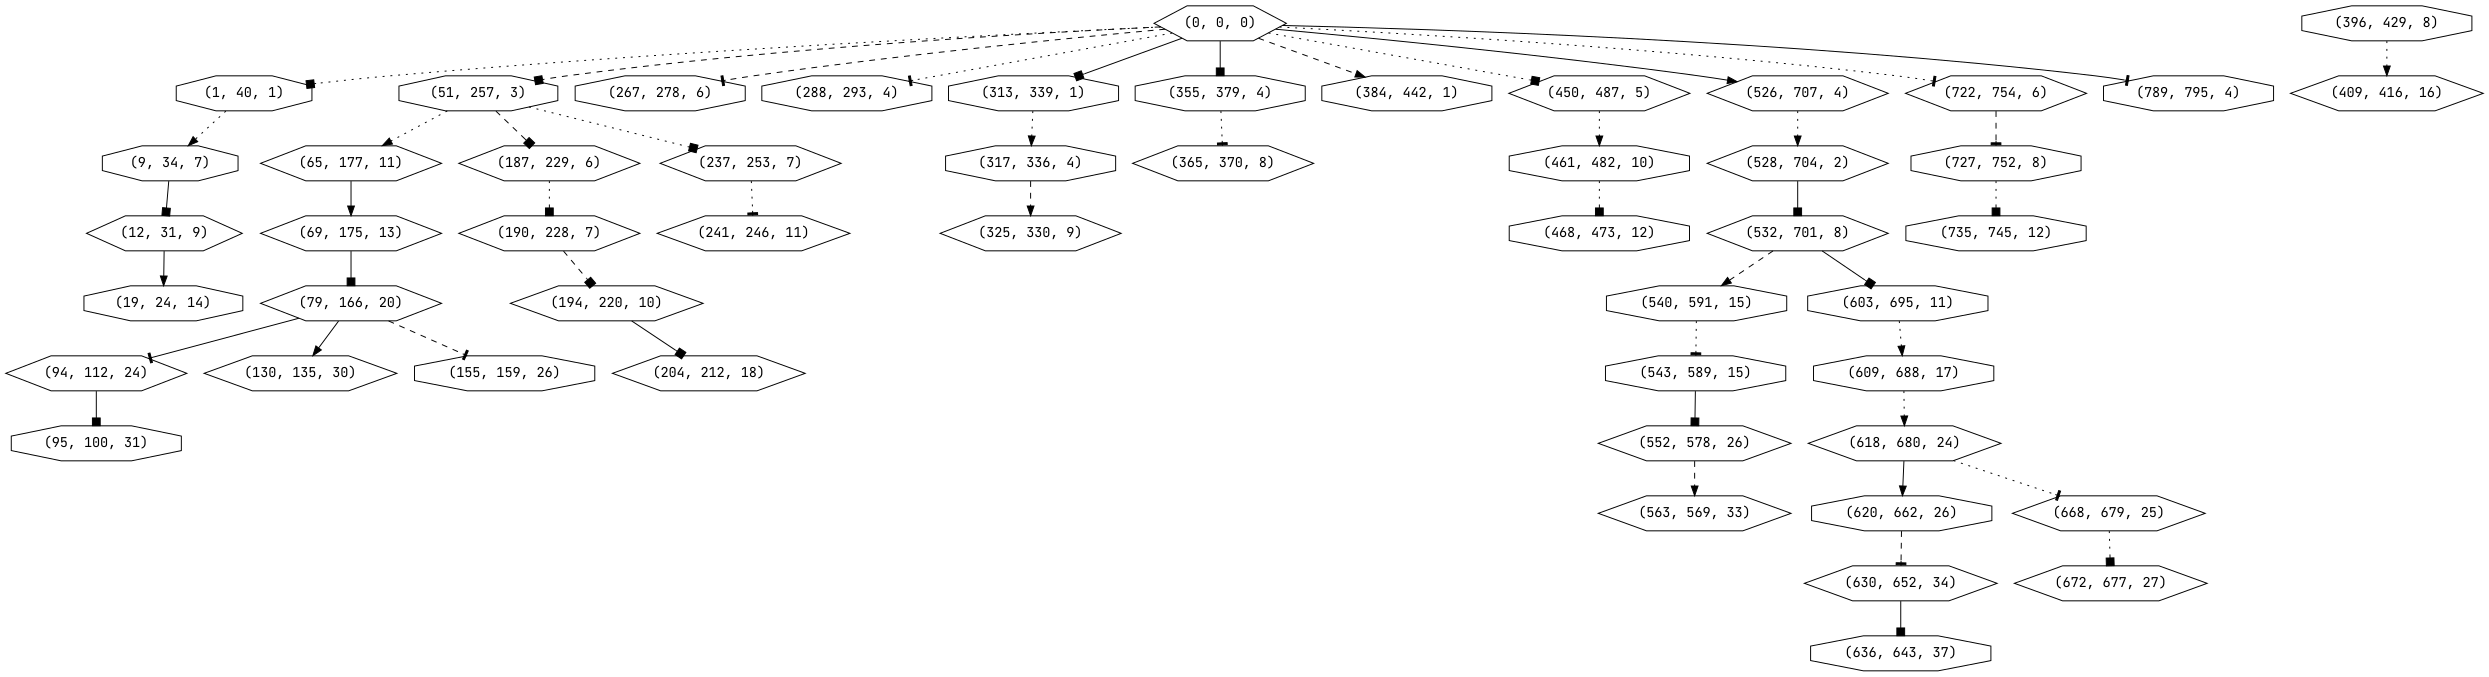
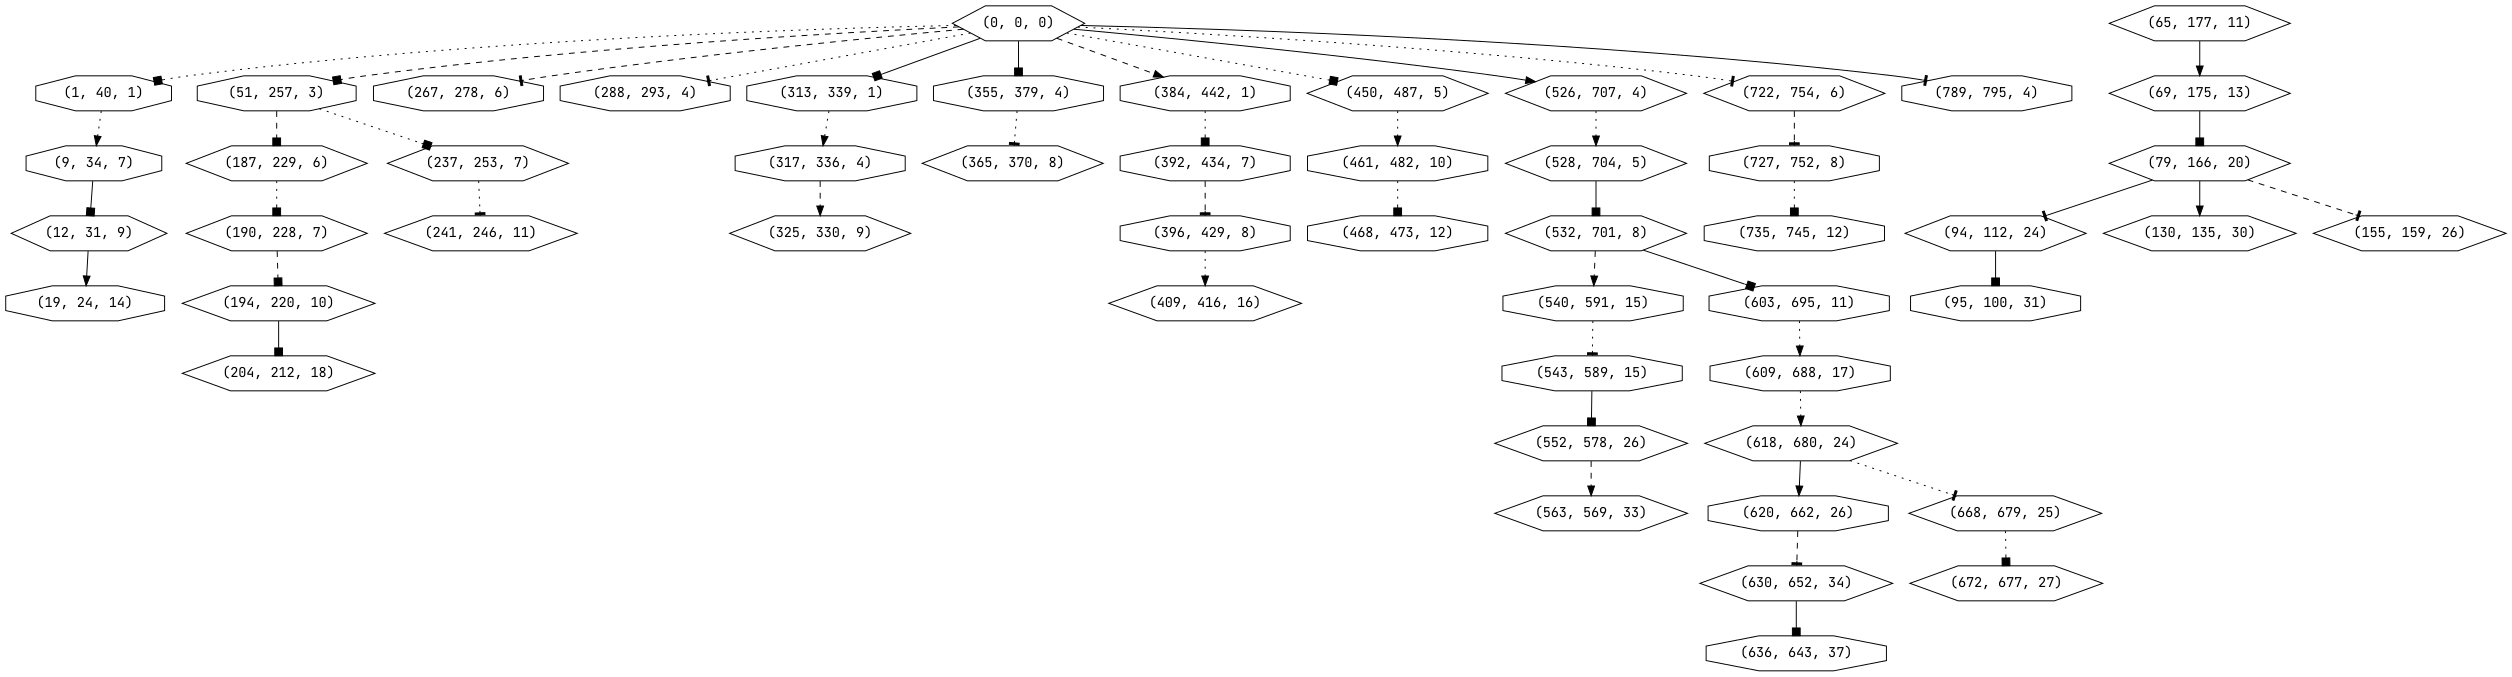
(419, 126) -> none
none -> (1205, 163)
(1798, 163) -> (1596, 163)
(505, 373) -> (2410, 233)
